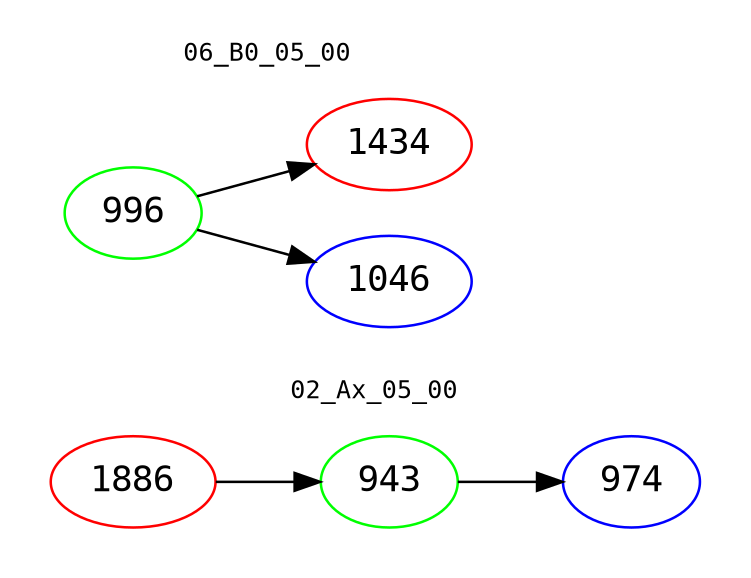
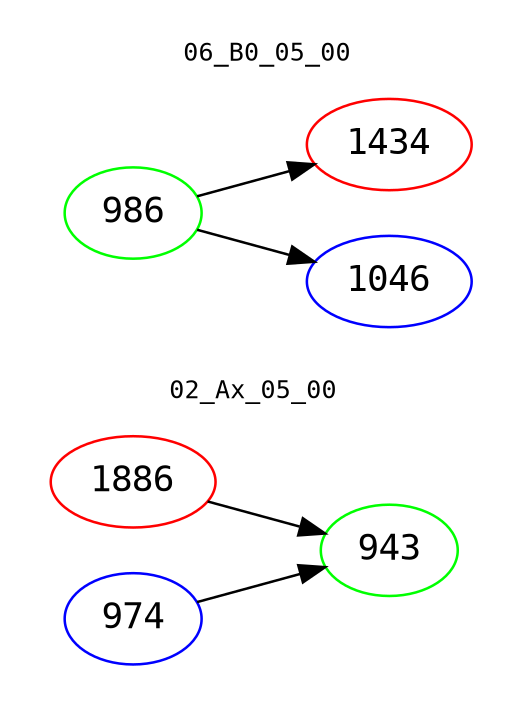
(133, 213) -> (133, 213)
(497, 482) -> (249, 588)
